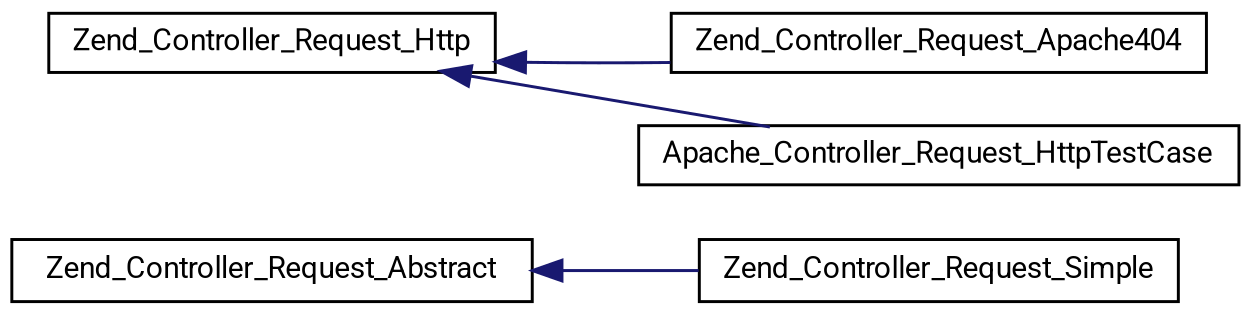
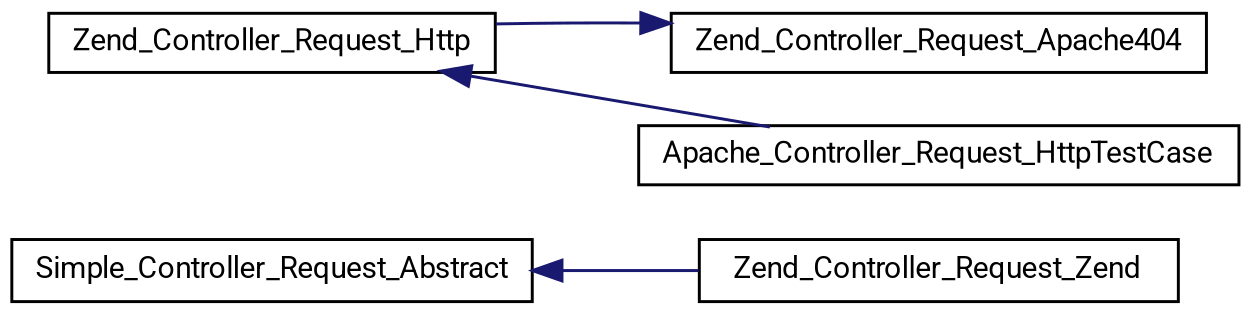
(598, 63) -> (568, 23)
(272, 271) -> (272, 271)
(939, 271) -> (939, 271)
